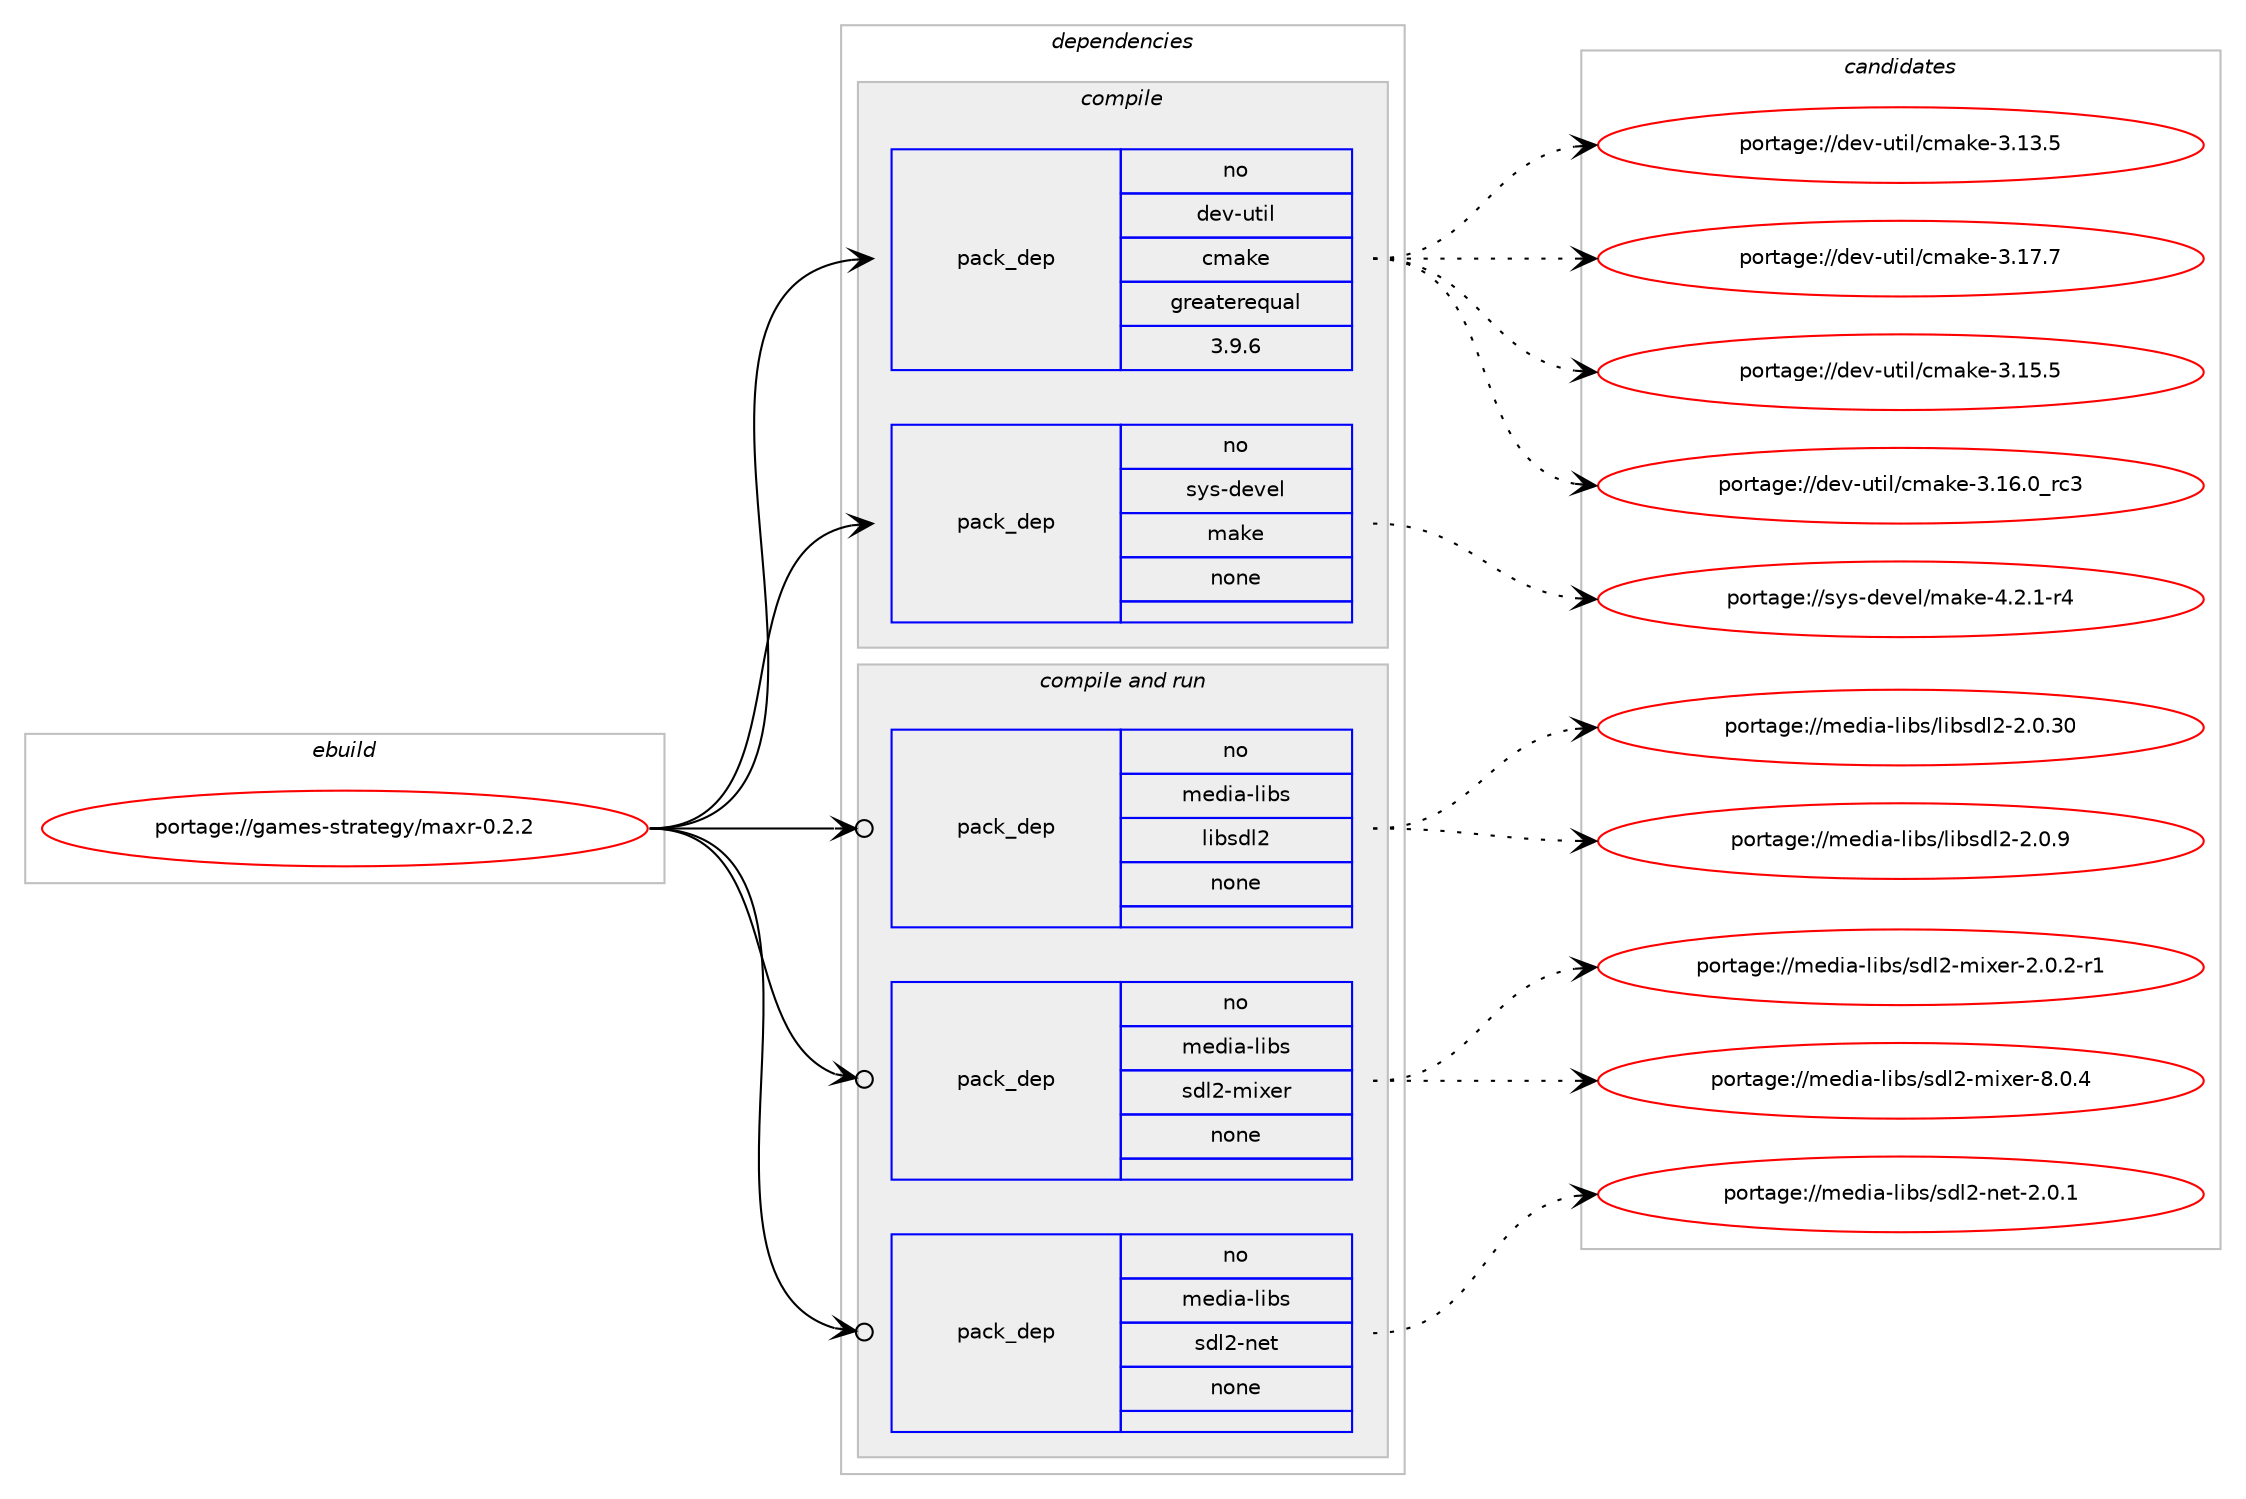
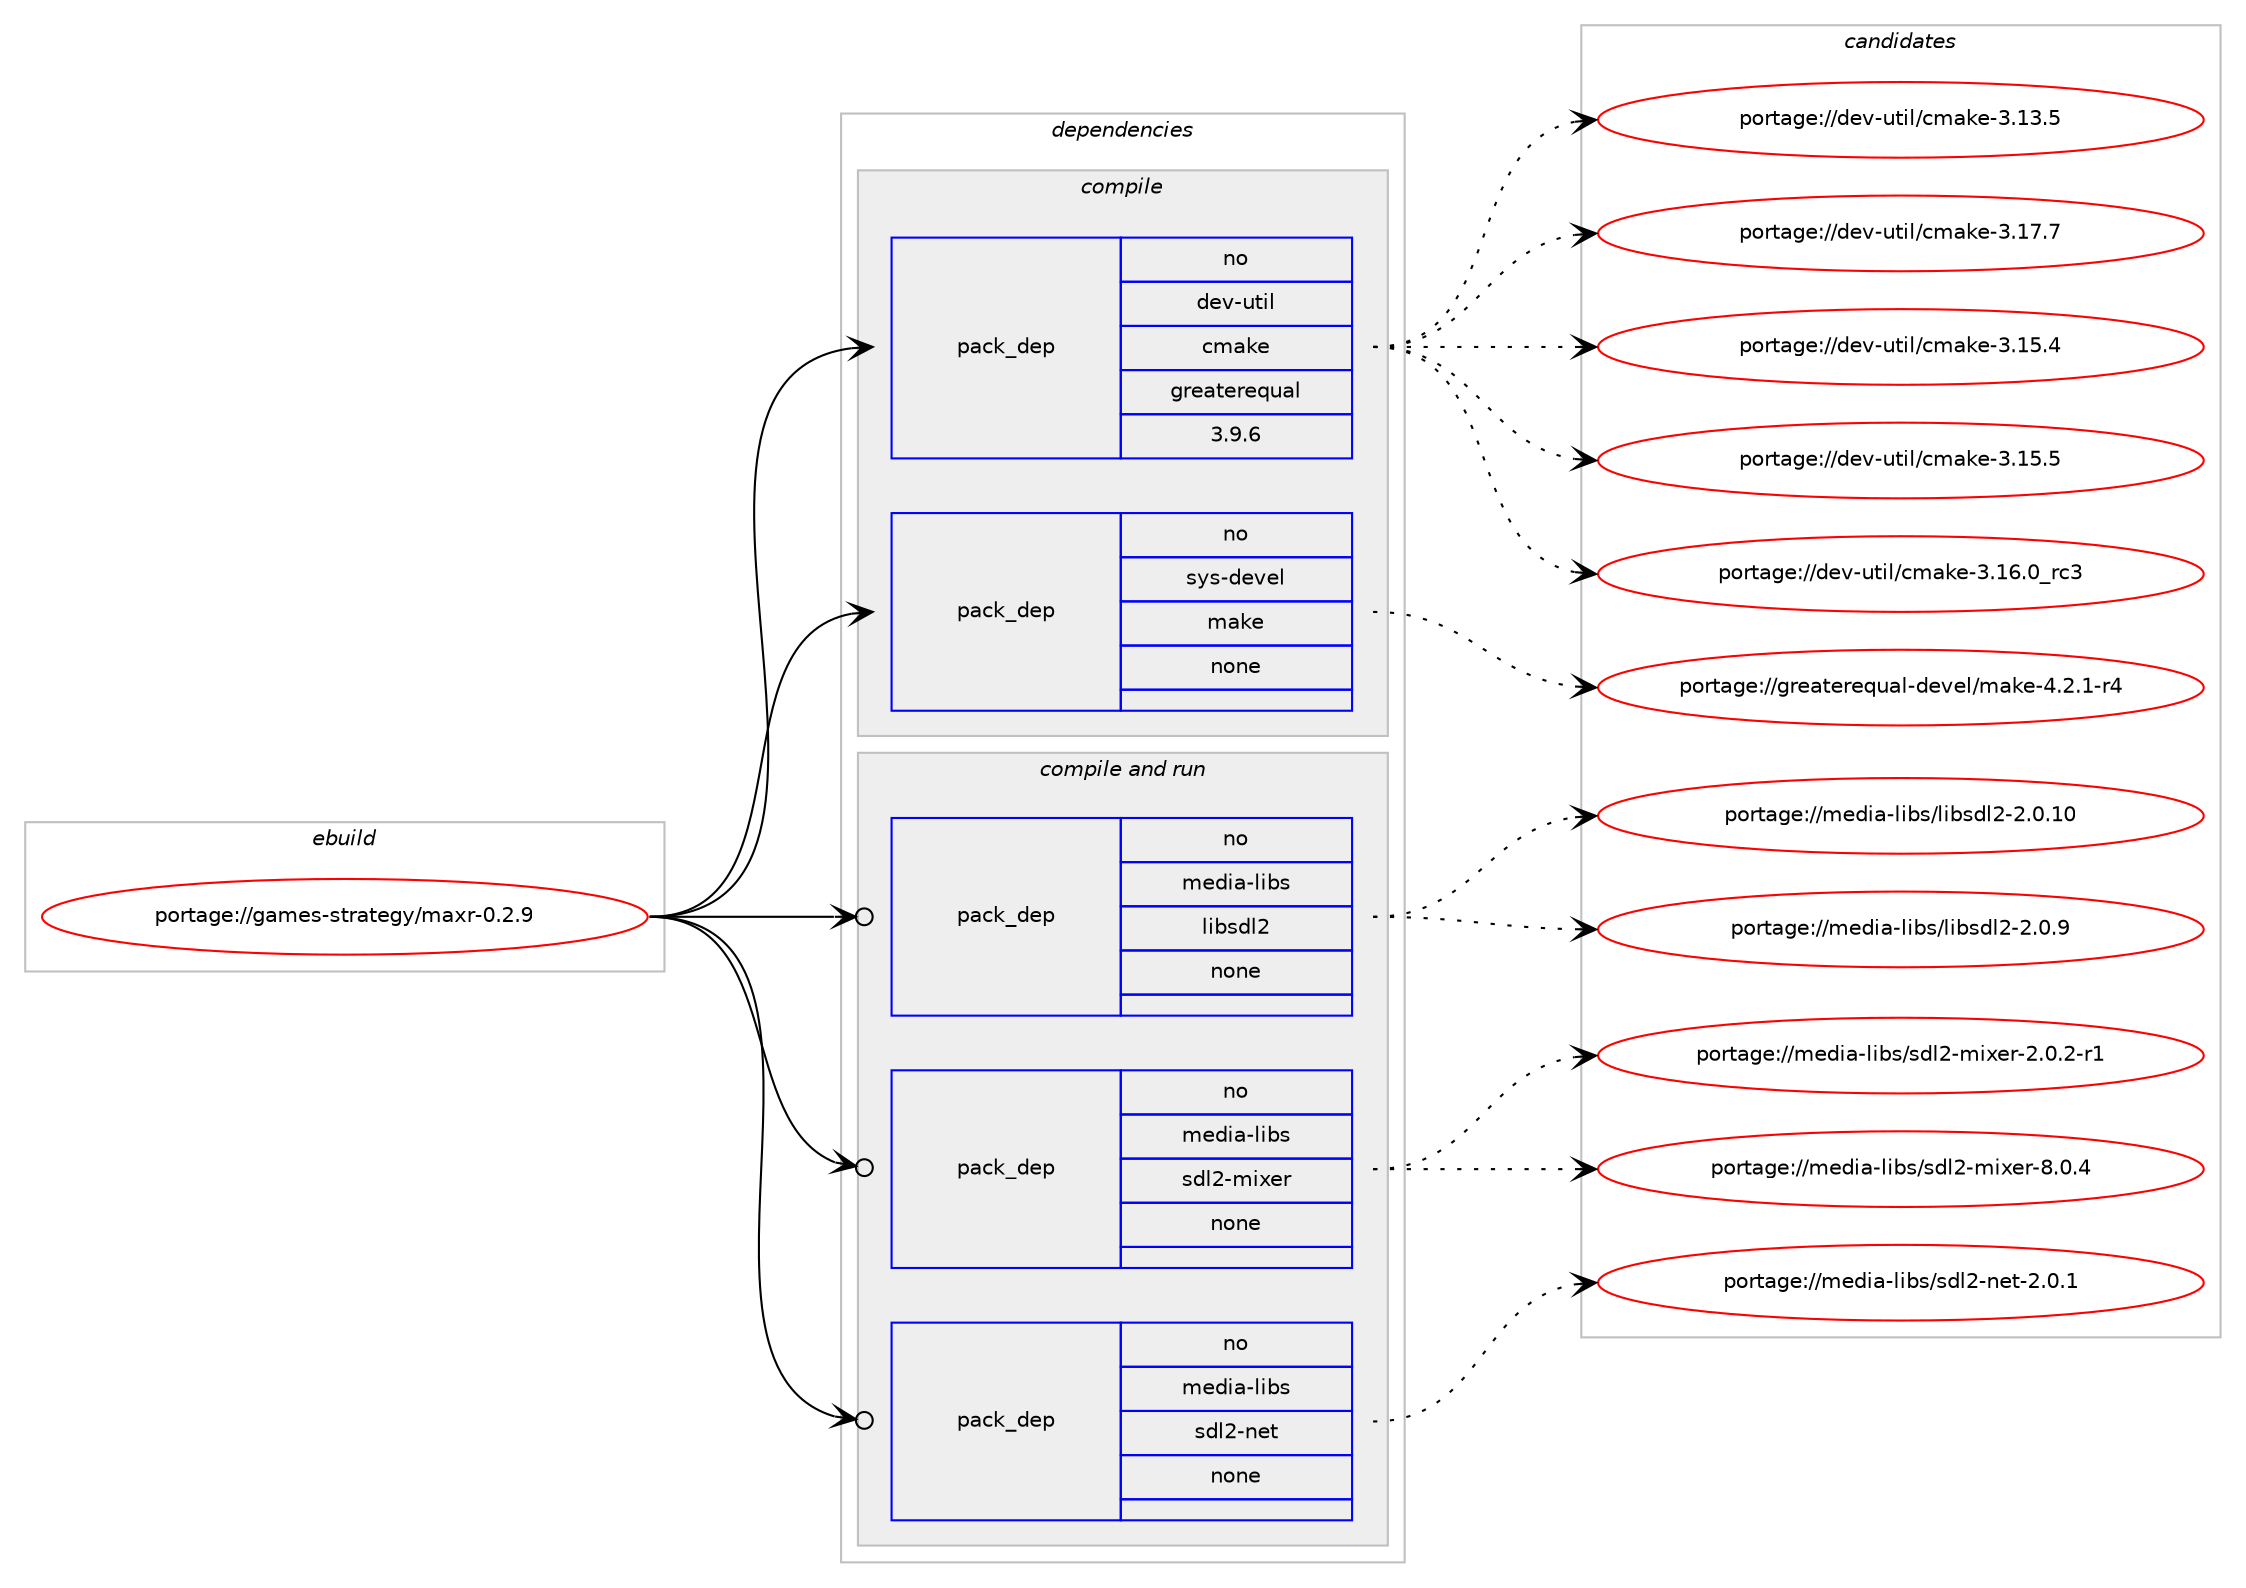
none -> (1901, 347)
(1901, 599) -> (1901, 688)
(1901, 728) -> (1901, 816)
(345, 828) -> (345, 917)
